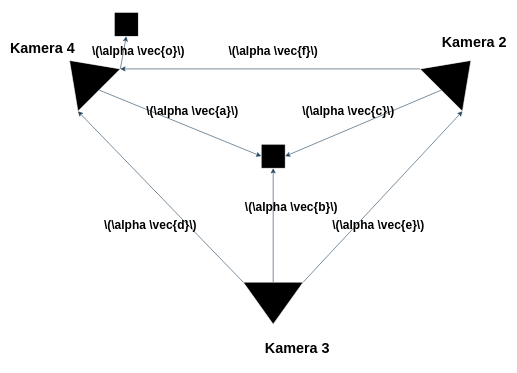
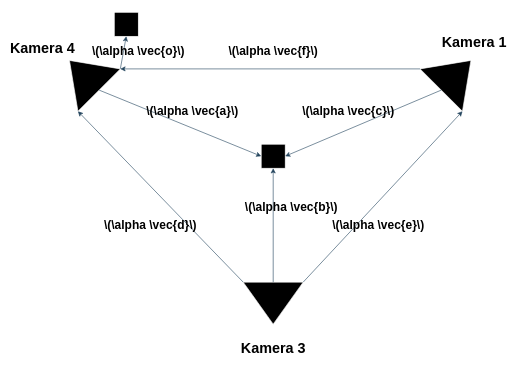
(475, 42) -> (475, 42)
(297, 348) -> (273, 348)
